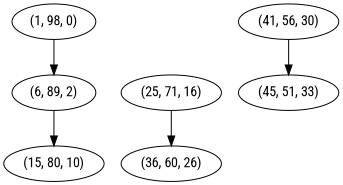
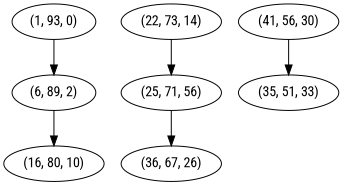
(54, 22) -> (54, 22)
none -> (171, 22)
(171, 93) -> (171, 93)
(289, 93) -> (289, 93)
(54, 164) -> (54, 164)
(171, 164) -> (171, 164)
